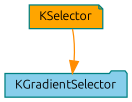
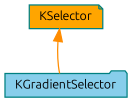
(74, 45) -> (58, 58)
